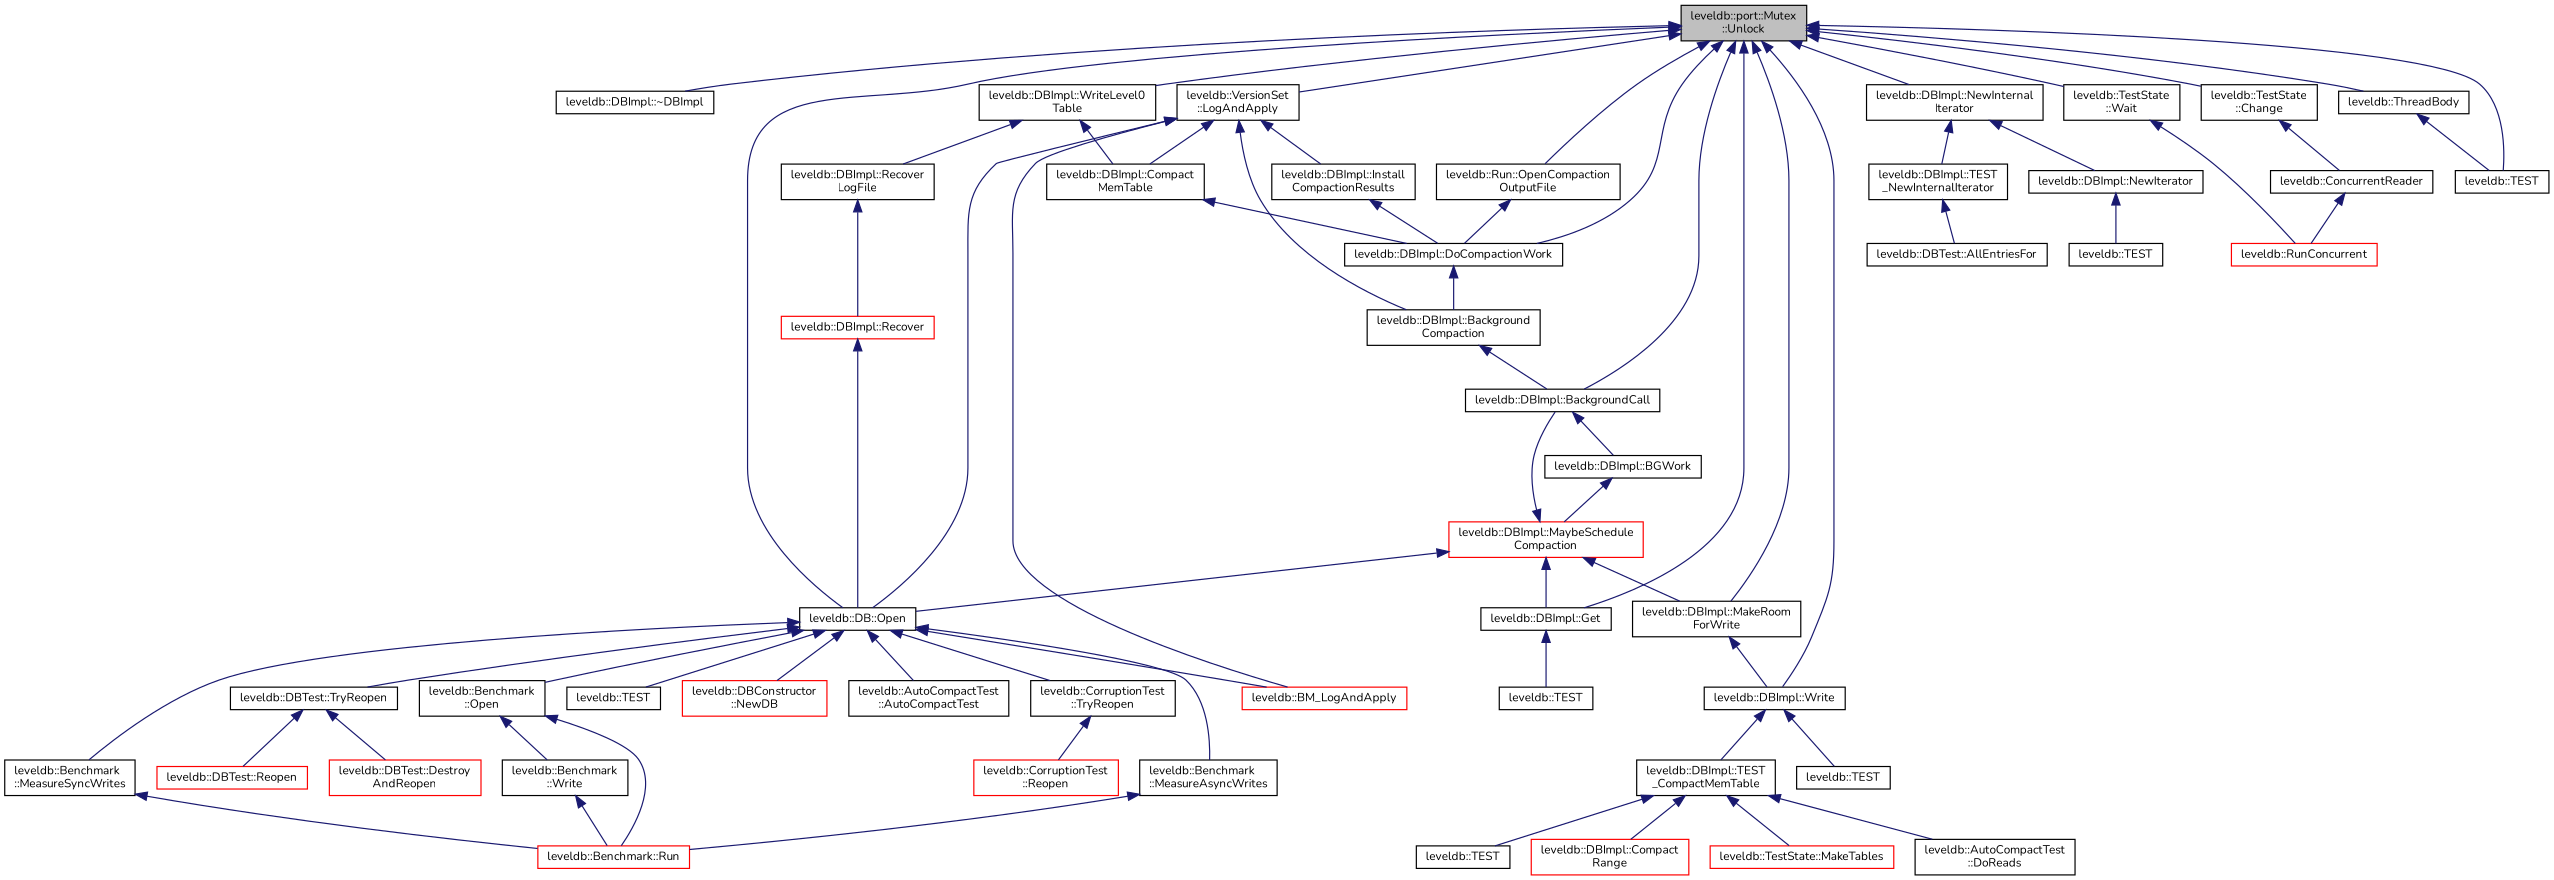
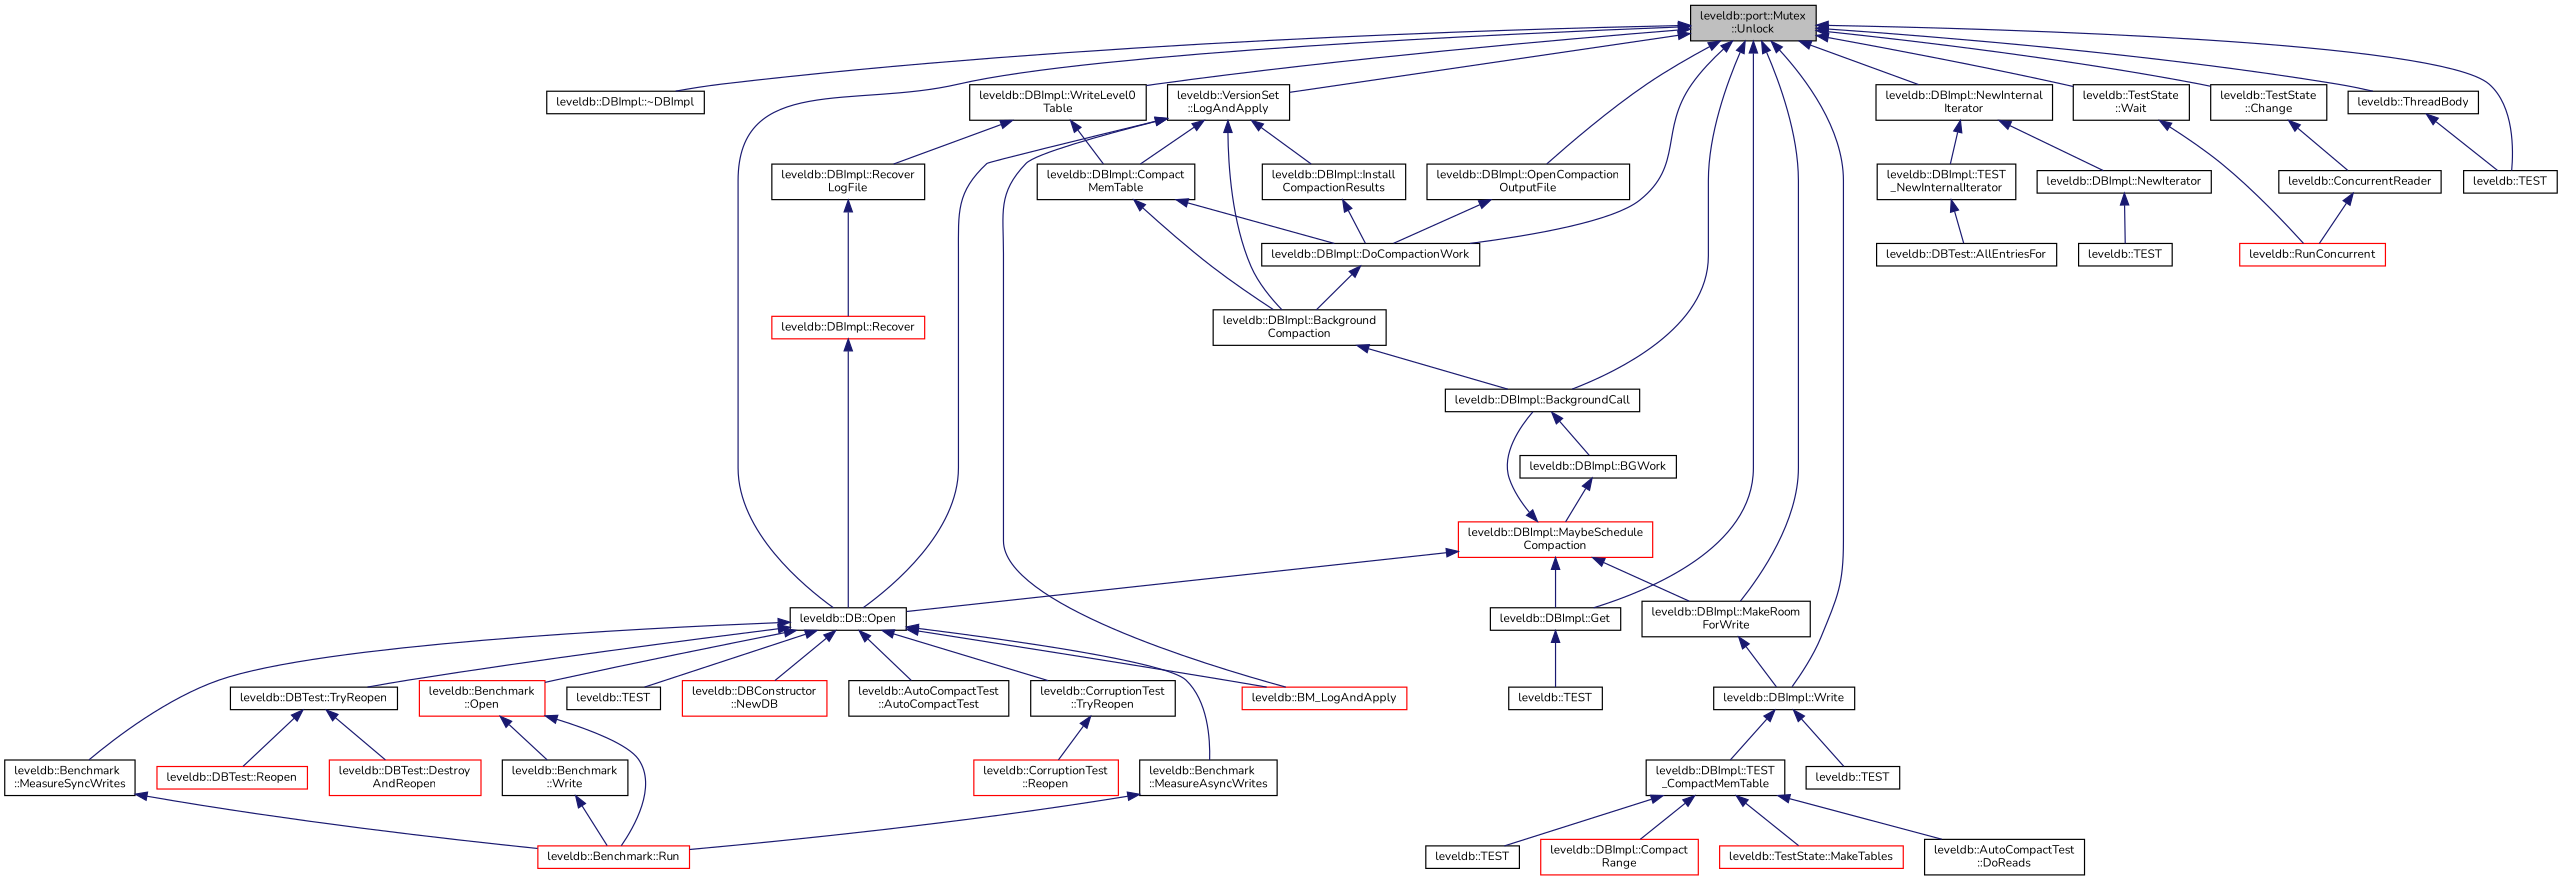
(1528, 182) -> (1528, 182)
none -> (1206, 262)
(482, 698) -> (482, 698)
